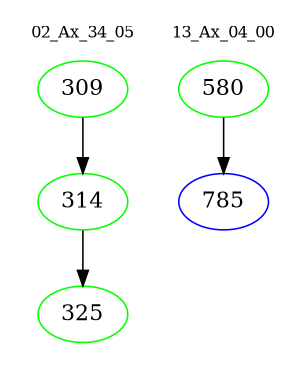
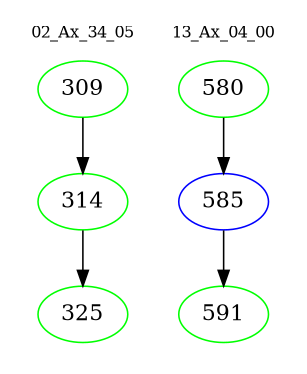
(224, 202) -> (224, 202)
none -> (224, 314)
